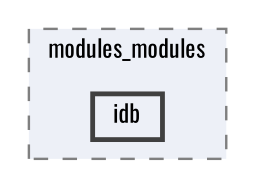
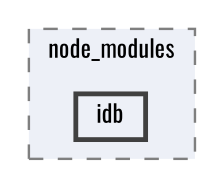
(128, 52) -> (112, 52)
